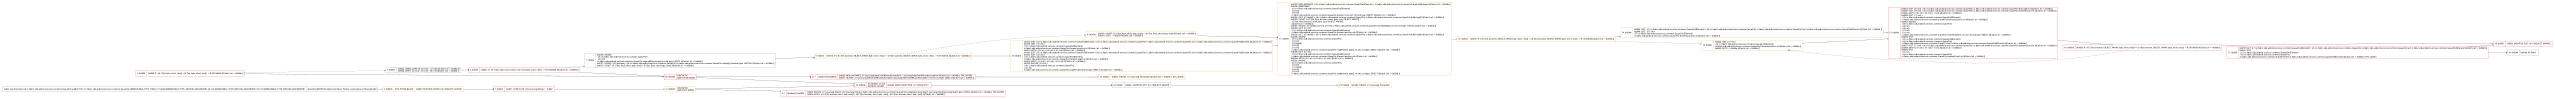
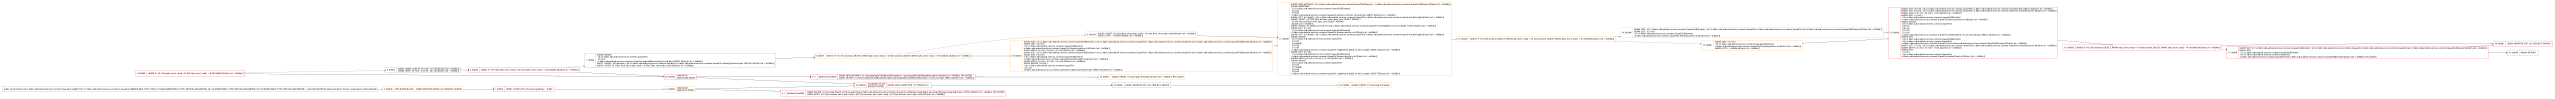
(1959, 63) -> (2224, 50)
